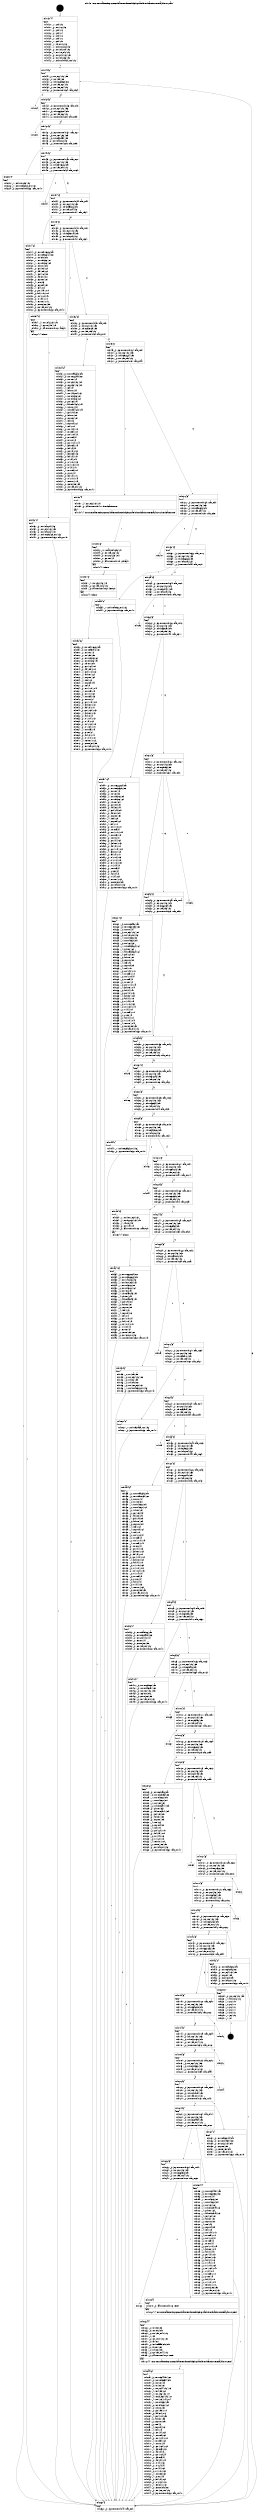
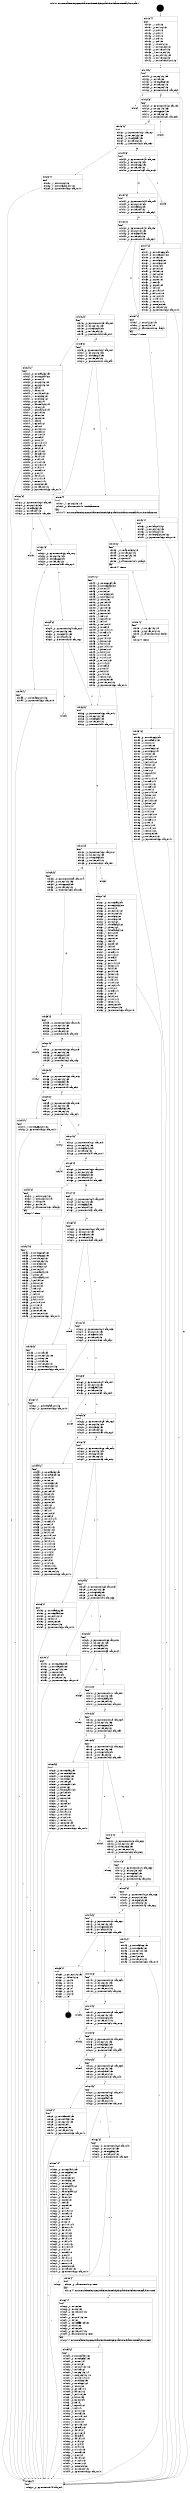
(146, 707) -> (99, 696)
